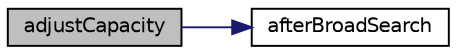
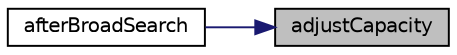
(207, 27) -> (230, 27)
